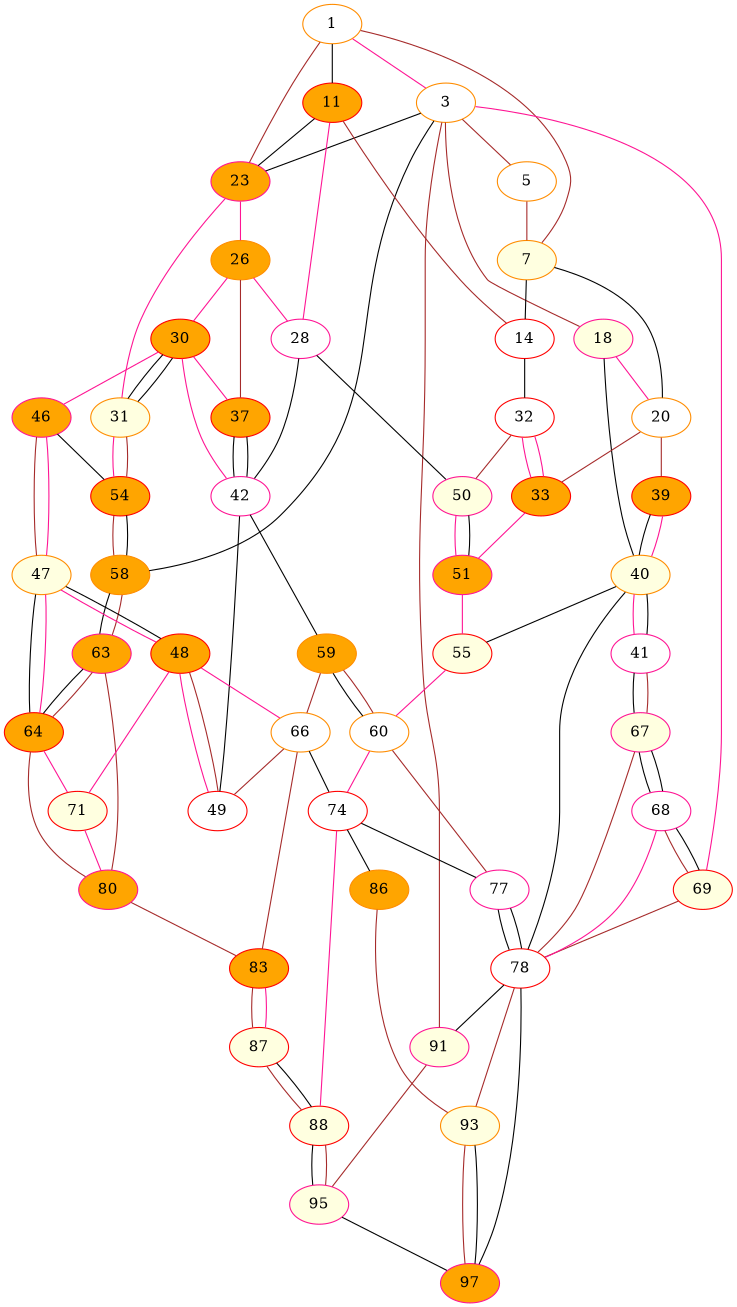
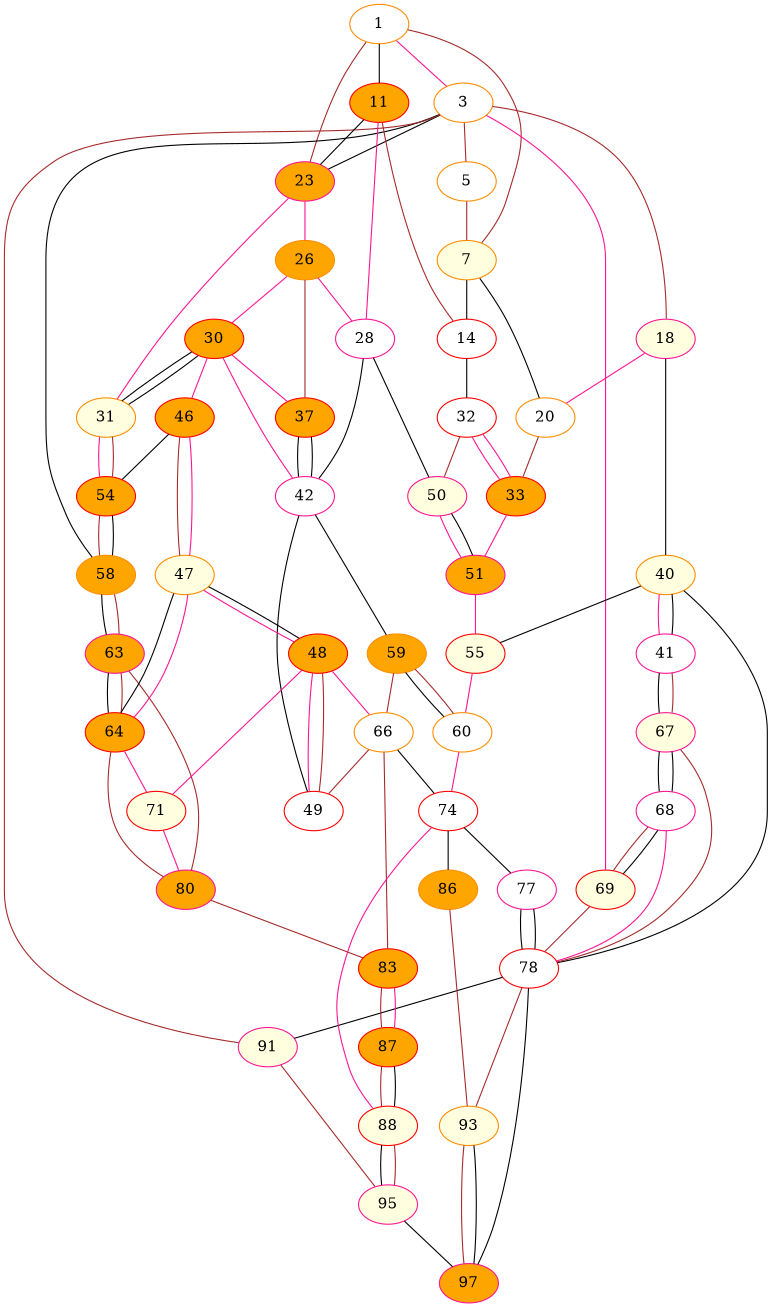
(42, 418) -> (185, 418)
(661, 496) -> none
(432, 802) -> none
(259, 1047) -> (388, 1047)
